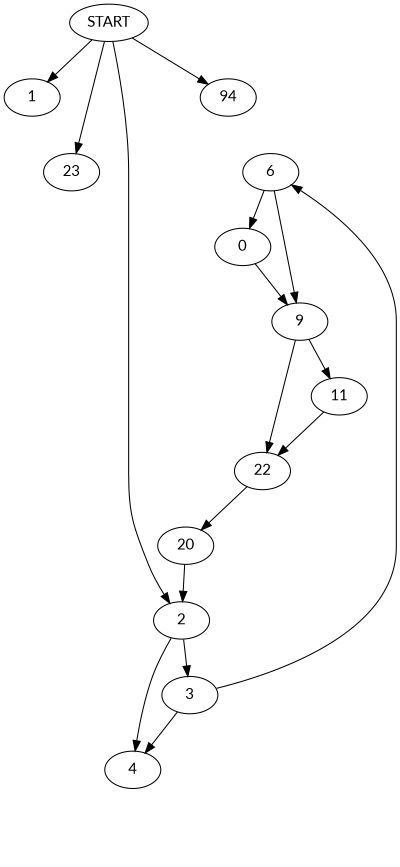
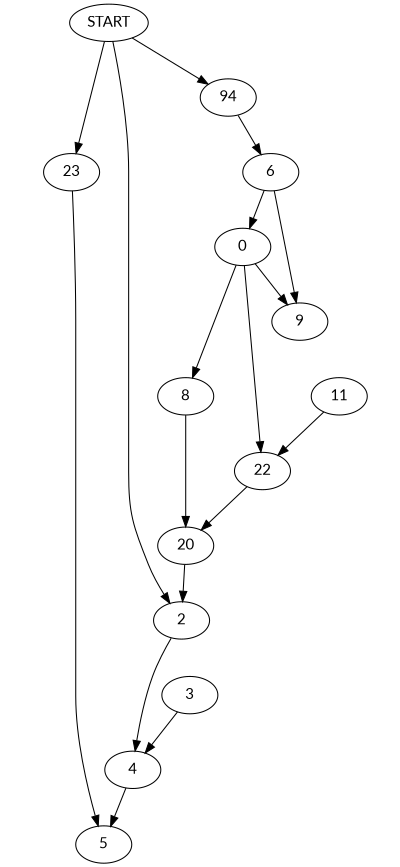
(32, 98) -> none
(317, 354) -> none
(282, 391) -> (252, 354)
none -> (186, 396)
(396, 472) -> (247, 130)
(185, 653) -> none
none -> (104, 845)
